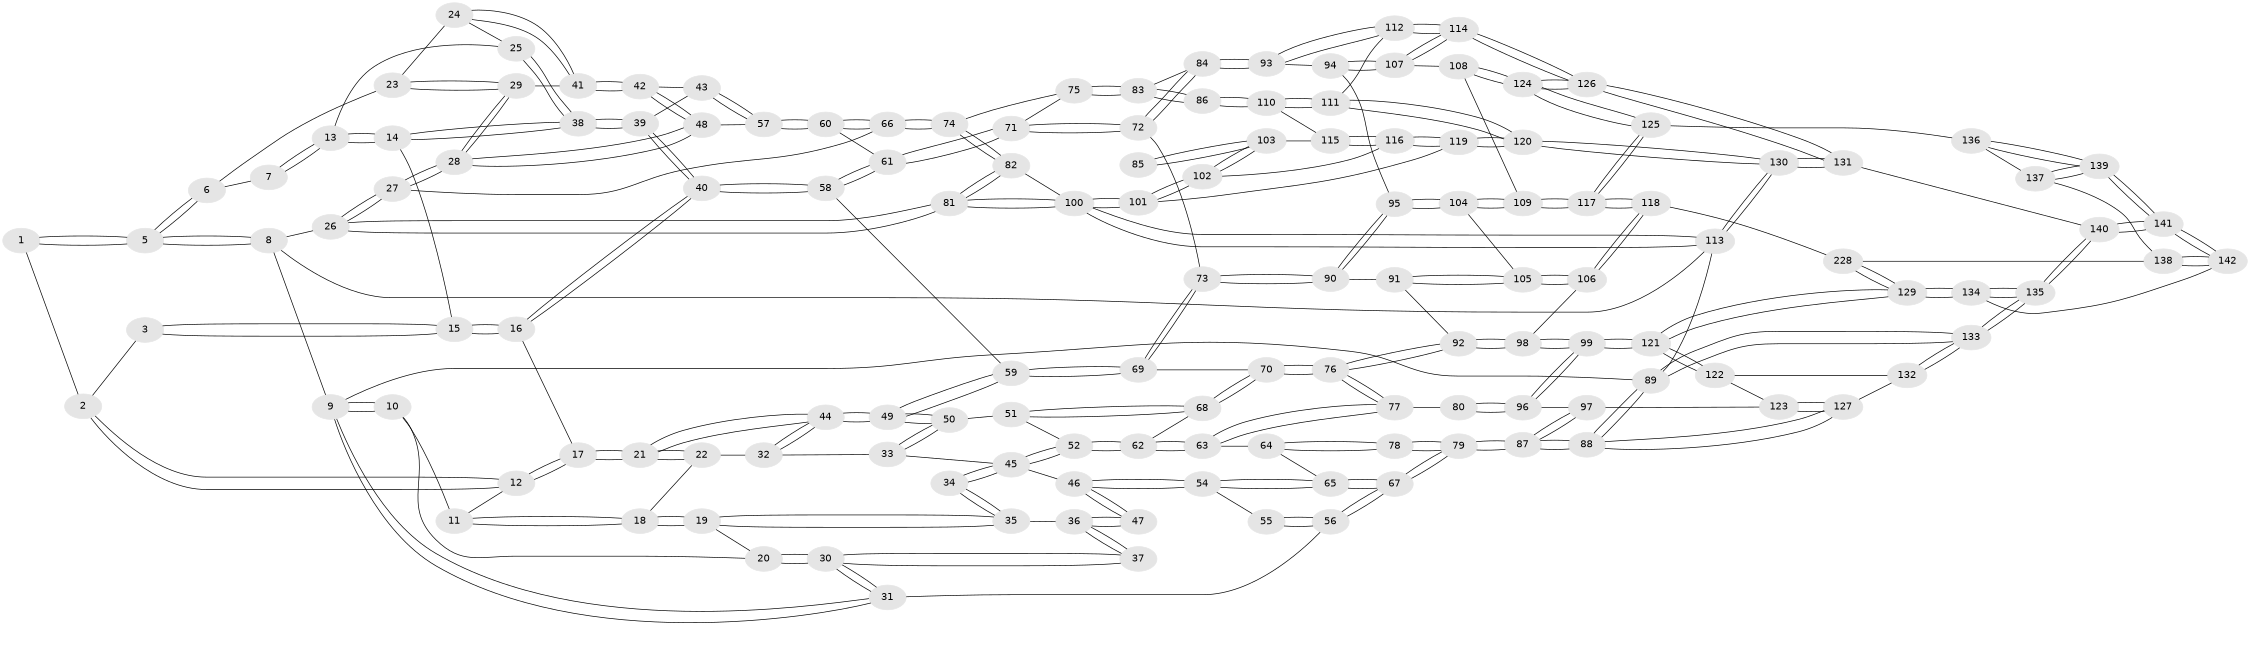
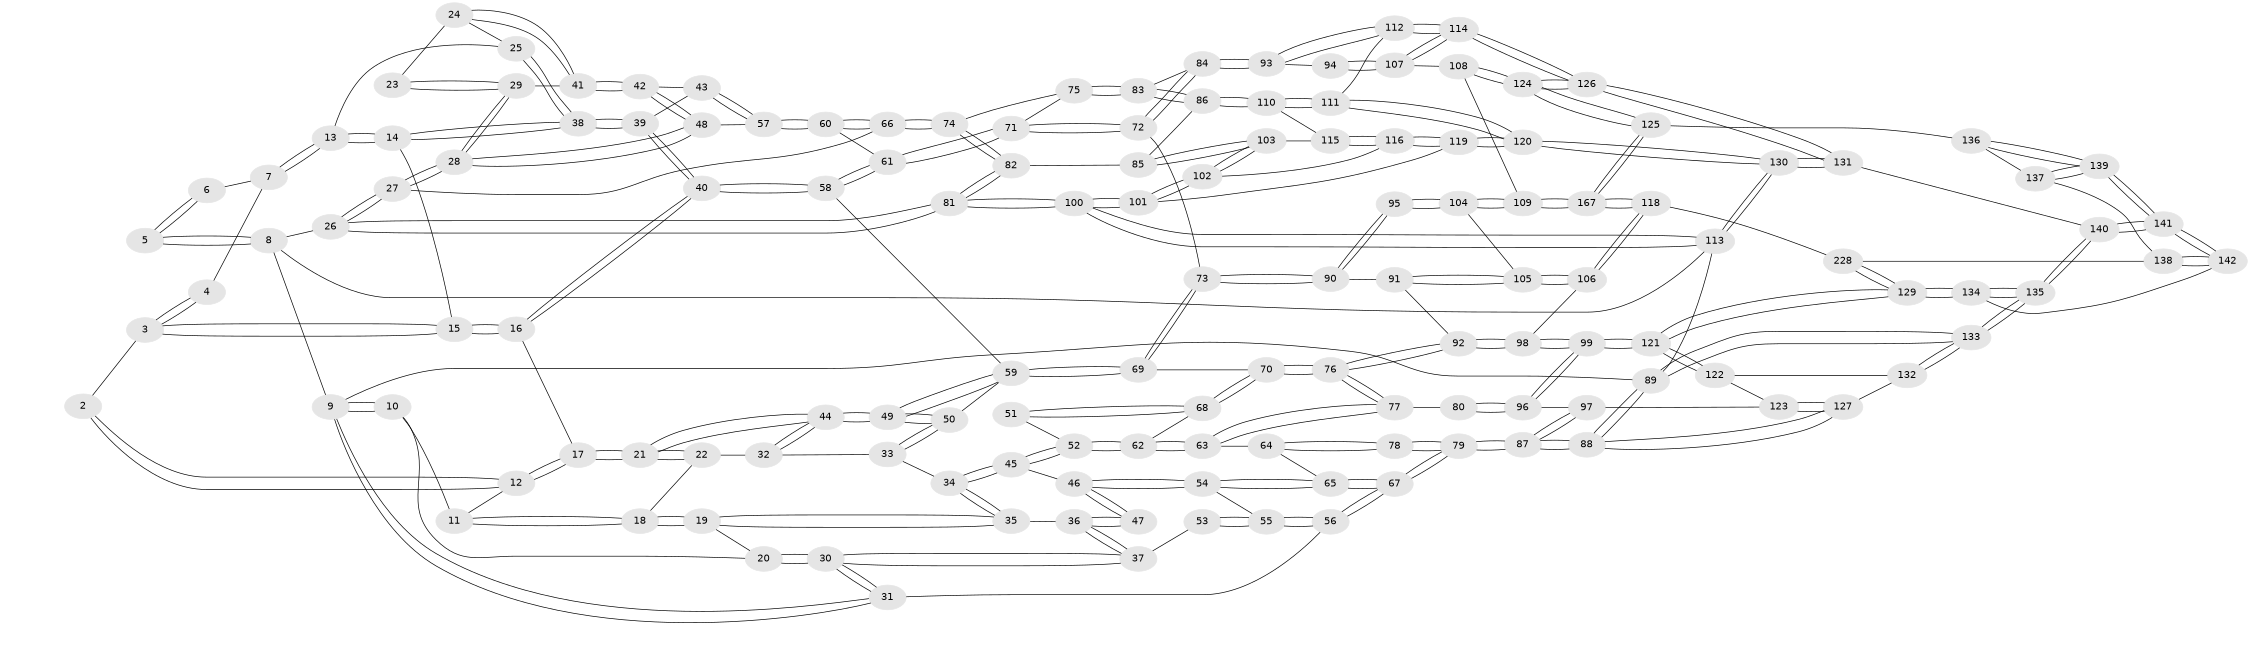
(294, 130) -> none
(1367, 130) -> none
none -> (1171, 133)
(1043, 184) -> (1075, 165)
(1587, 204) -> (1587, 204)
(21, 241) -> none
none -> (207, 292)
(980, 417) -> (980, 397)
(949, 460) -> (918, 469)
none -> (1202, 522)
